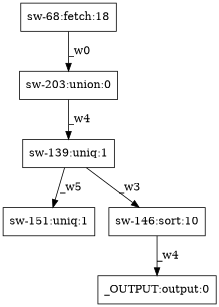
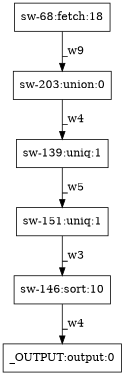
(80, 51) -> (73, 51)
(110, 185) -> (62, 252)
